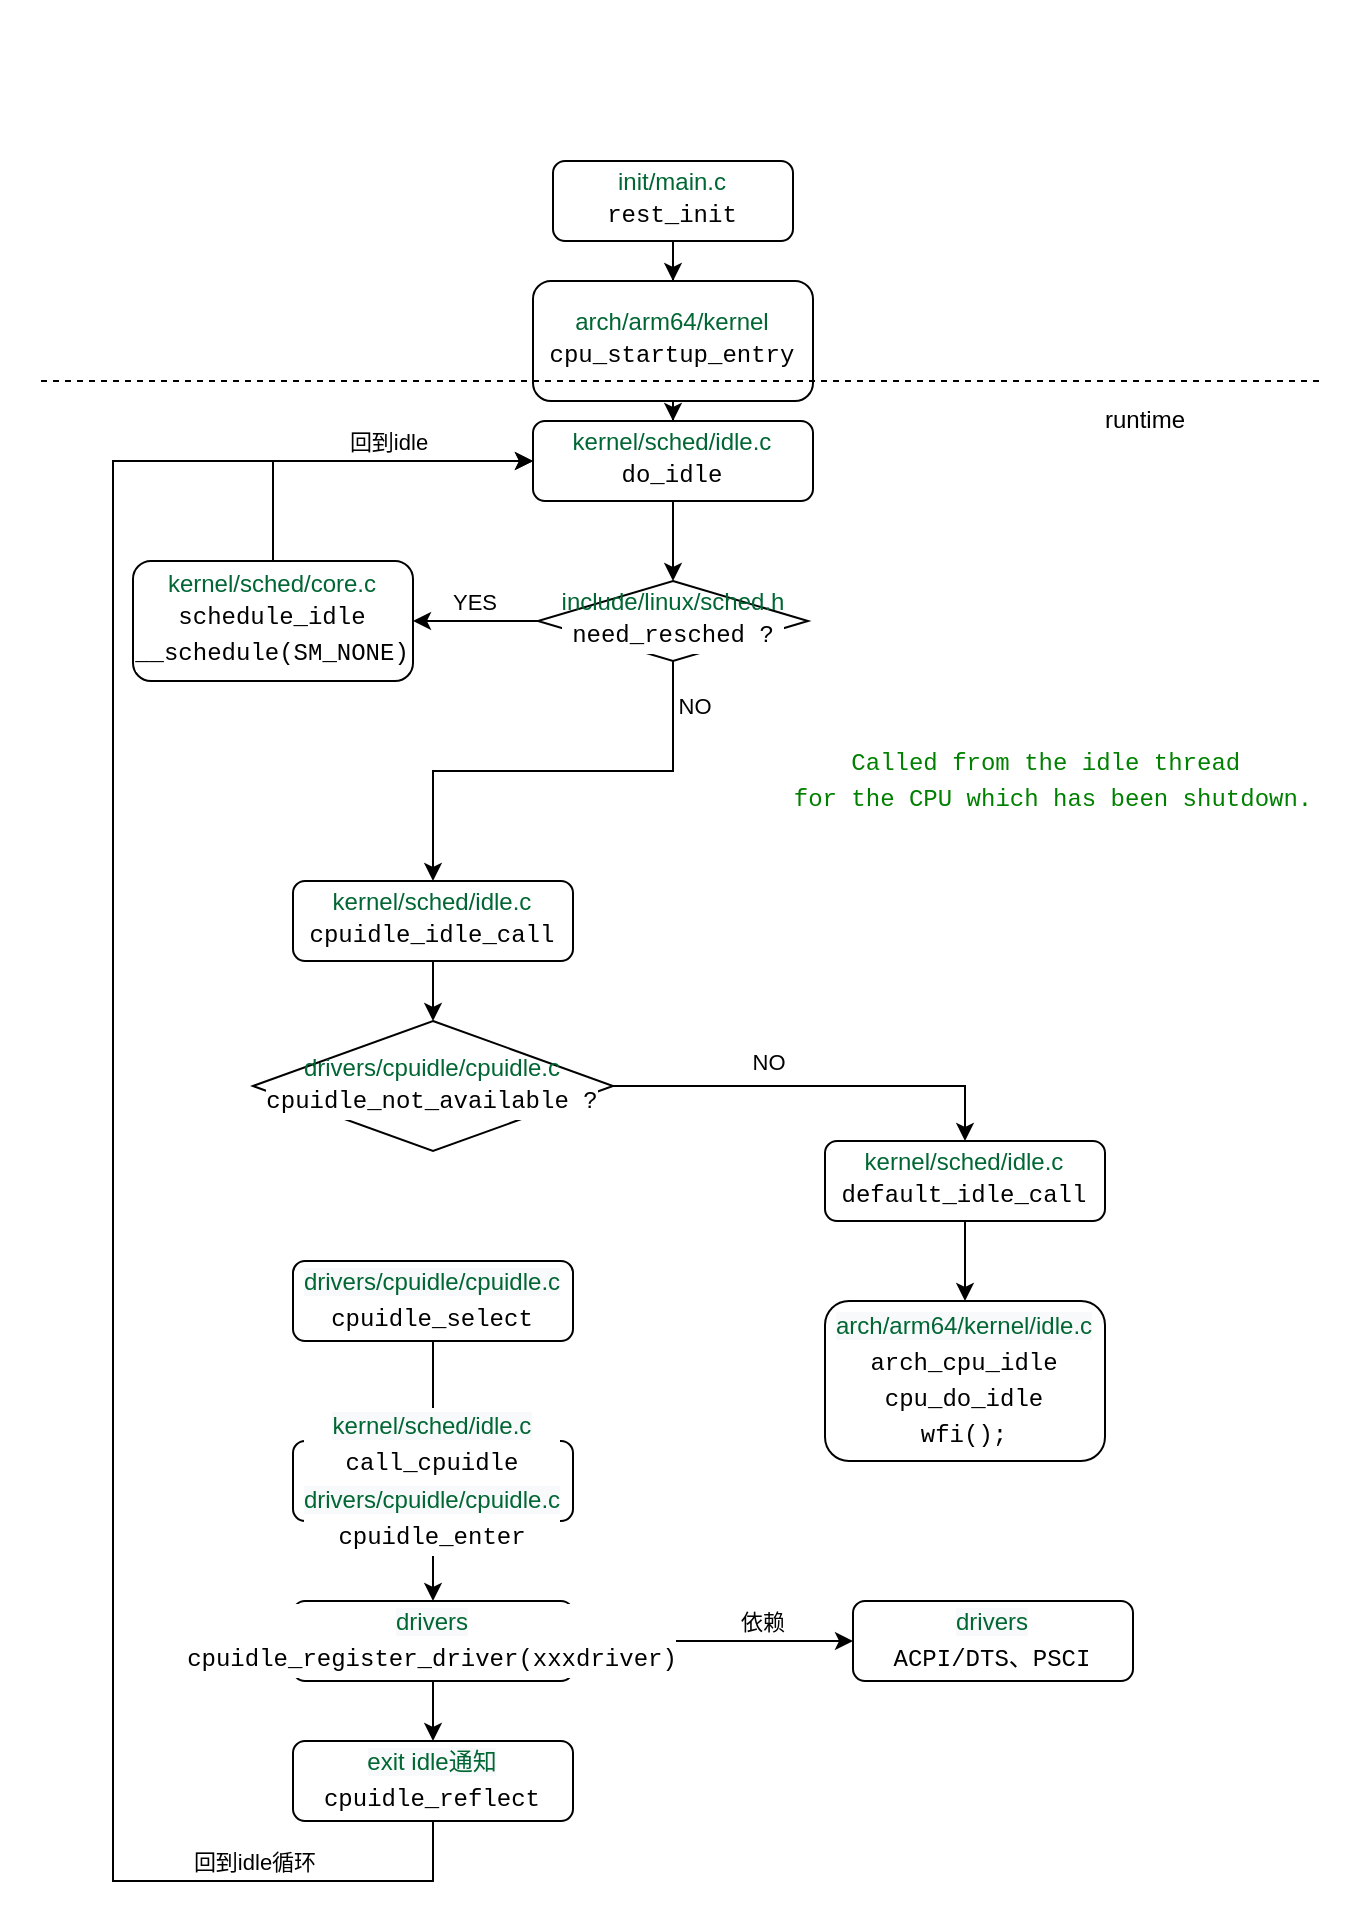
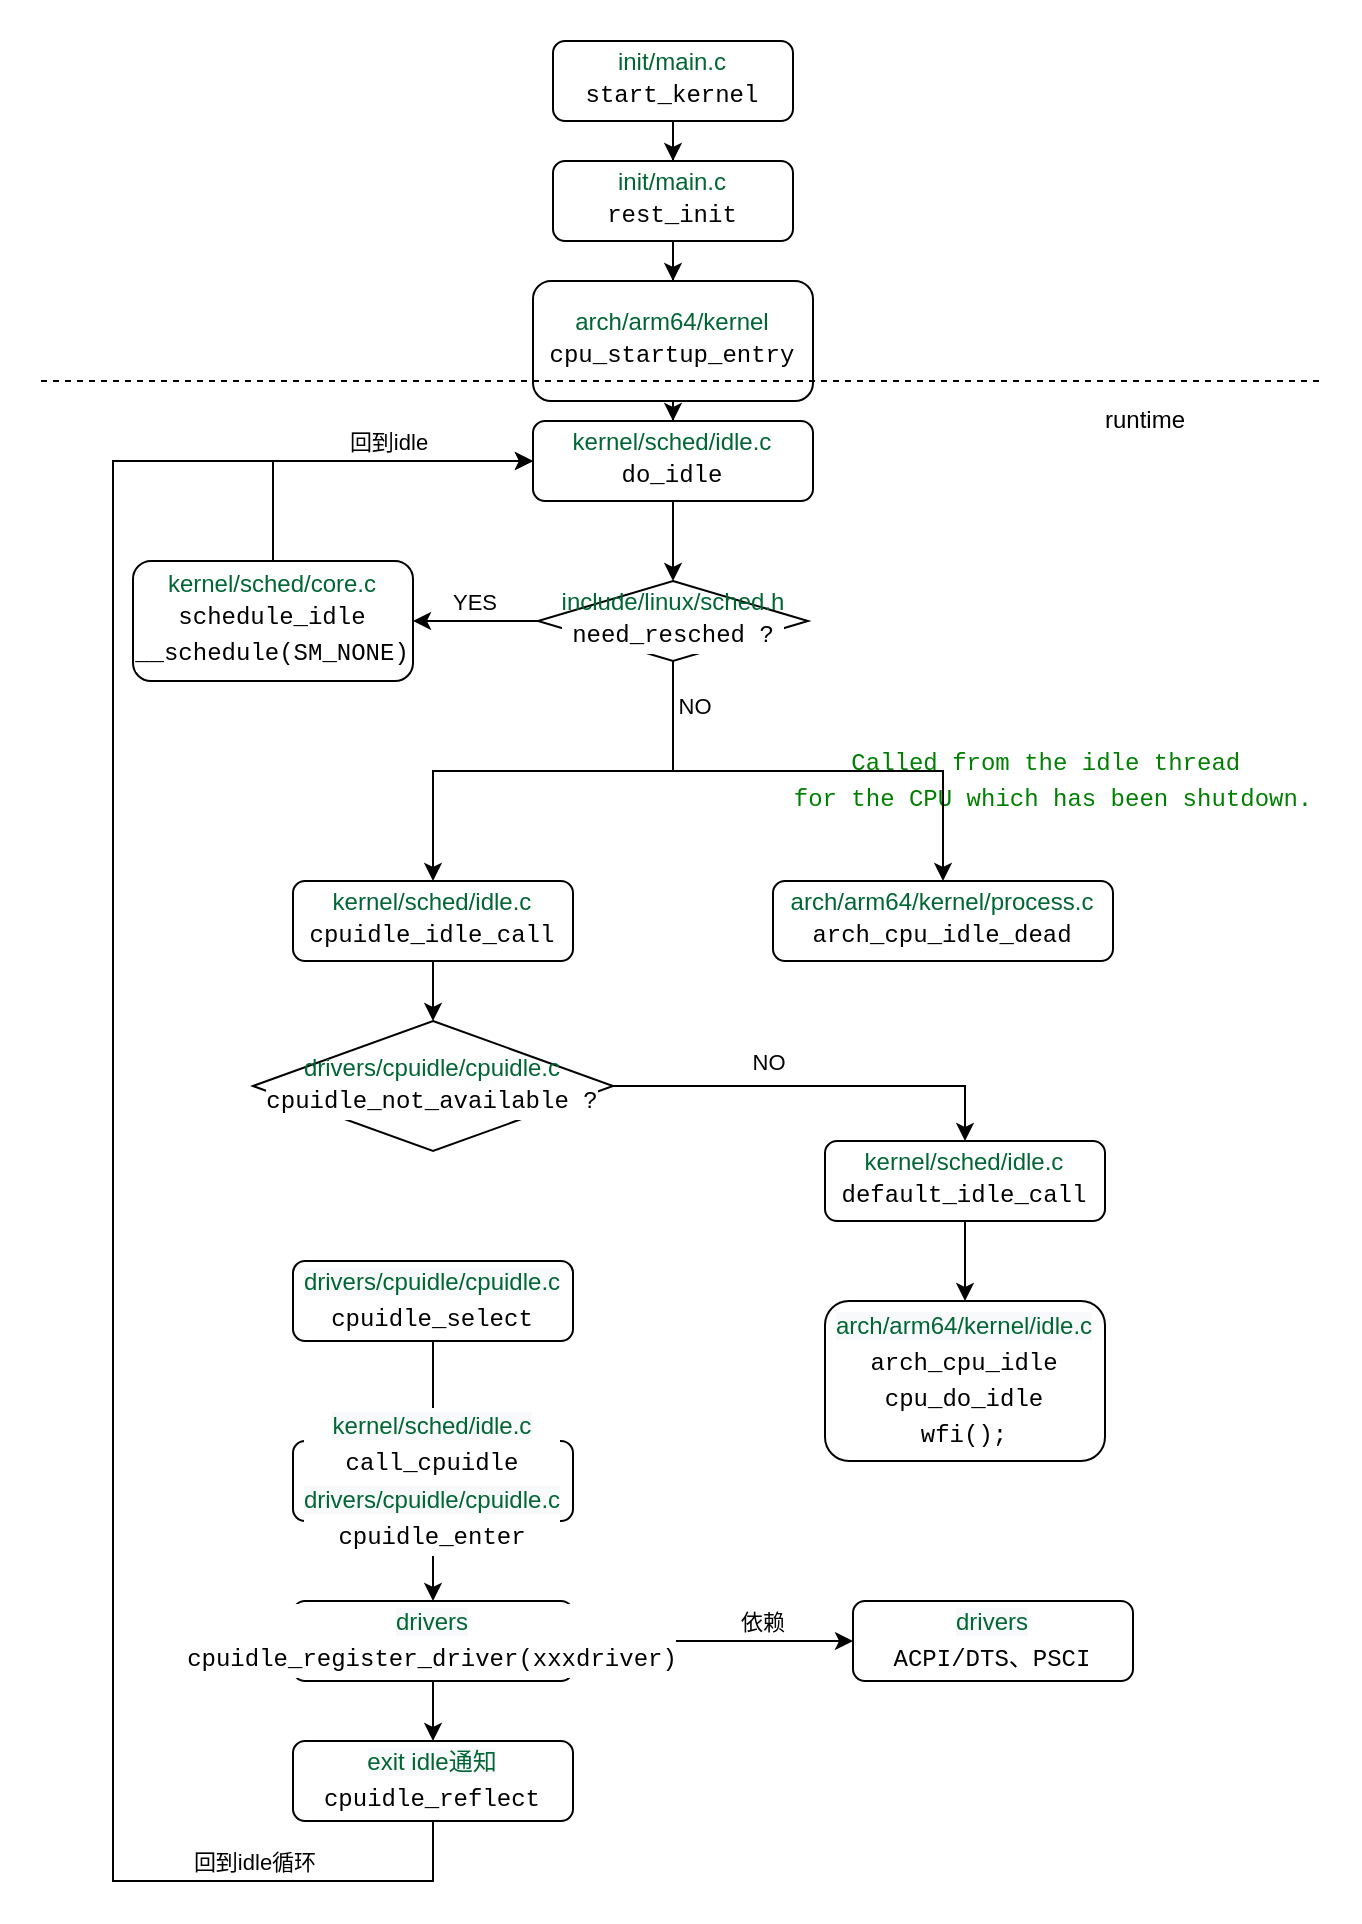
none -> (673, 81)
none -> (673, 148)
none -> (858, 771)
none -> (943, 921)
